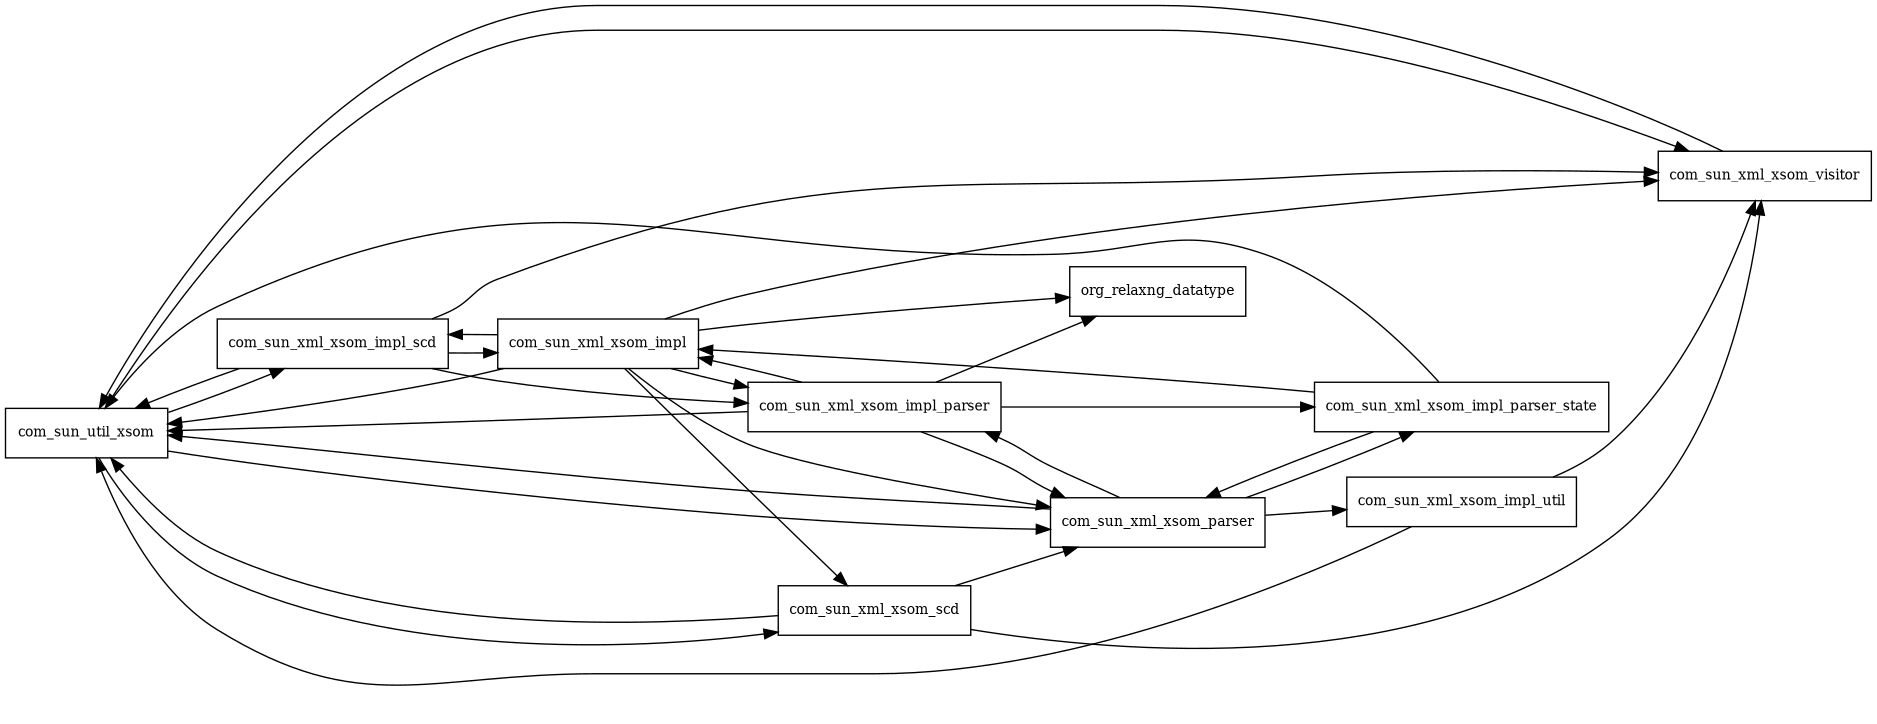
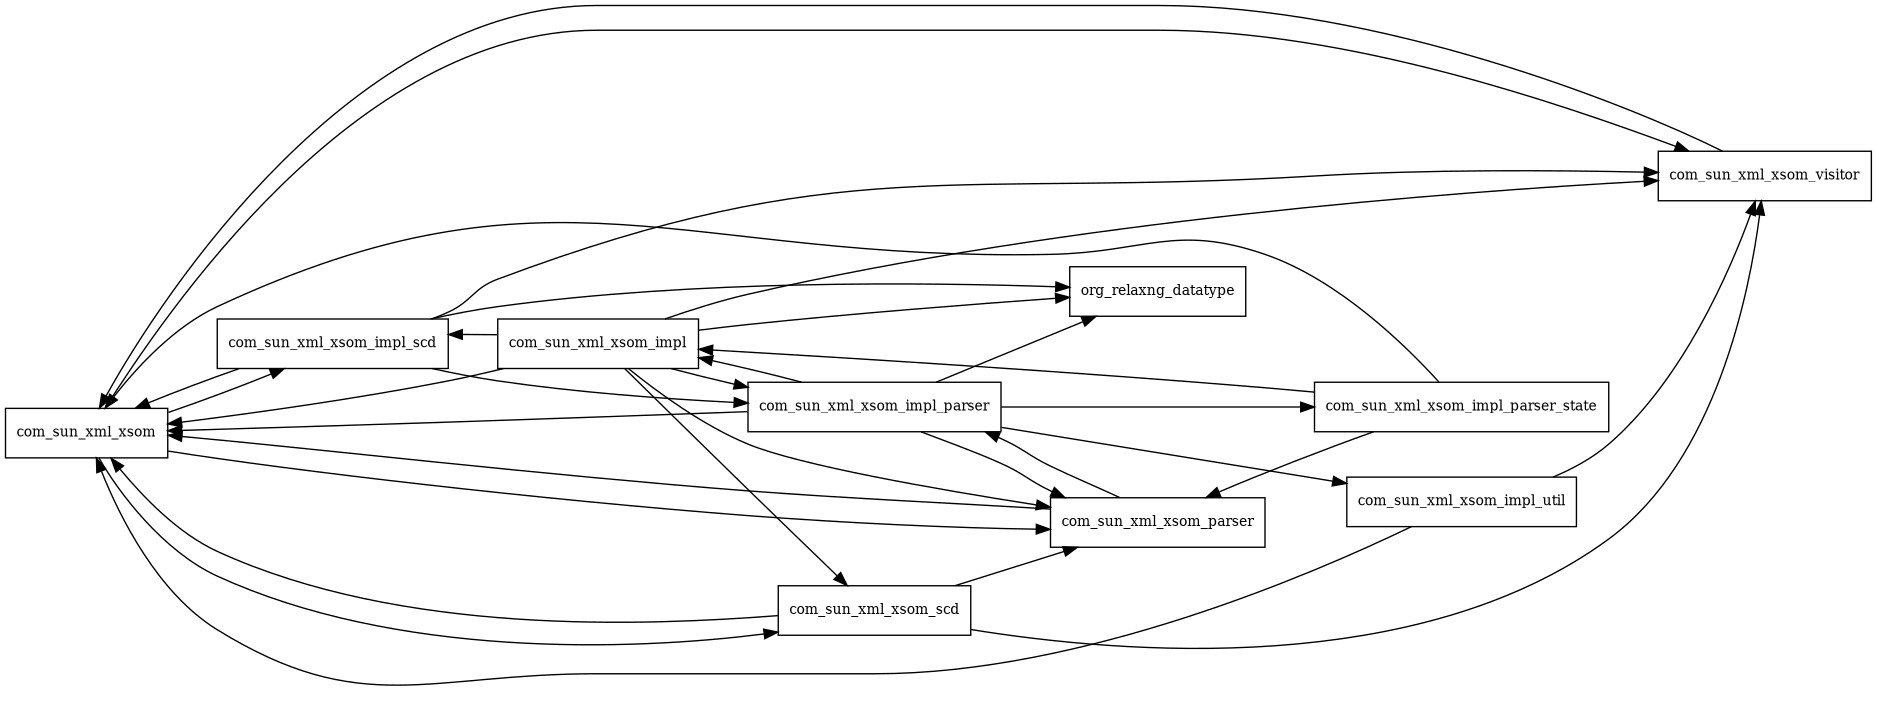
(466, 353) -> (742, 287)
(87, 433) -> (87, 433)
(1324, 469) -> none
(1299, 513) -> (1167, 454)
